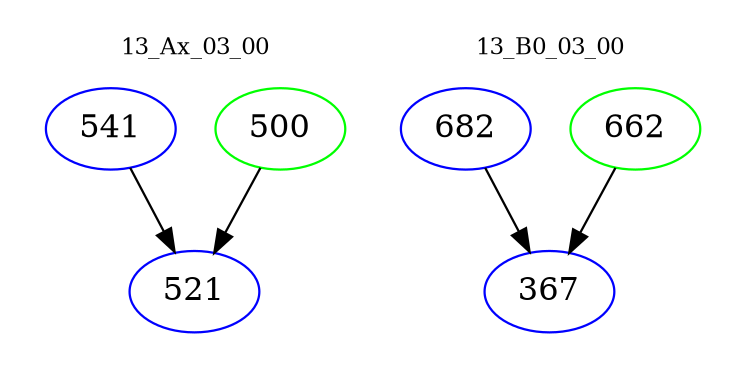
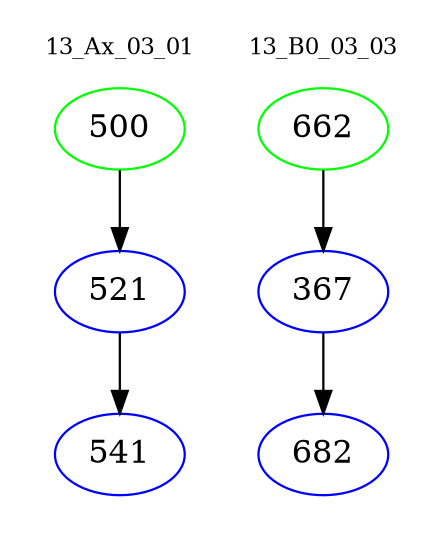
(196, 49) -> (120, 49)
(551, 49) -> (323, 49)
(147, 200) -> (120, 362)
(502, 200) -> (323, 362)
